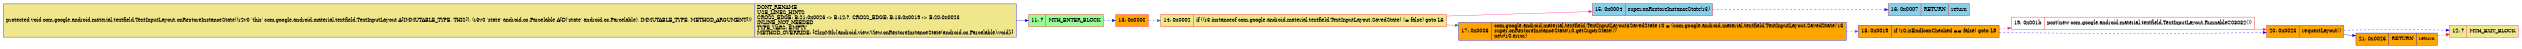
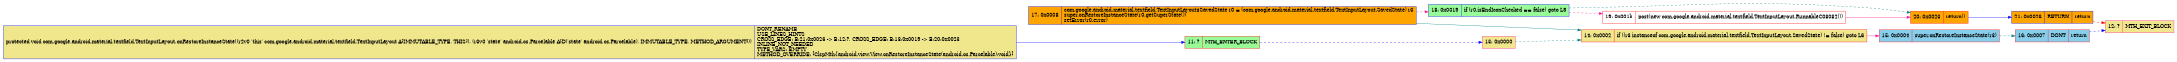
(1935, 9) -> (2058, 36)
(1799, 10) -> (2006, 36)
(1132, 21) -> (1499, 42)
(1451, 25) -> (1497, 27)
(2395, 30) -> (2096, 31)
(1929, 31) -> (1499, 10)
(2322, 31) -> (1956, 17)
(2131, 34) -> (1738, 4)
(1511, 36) -> (1086, 20)
